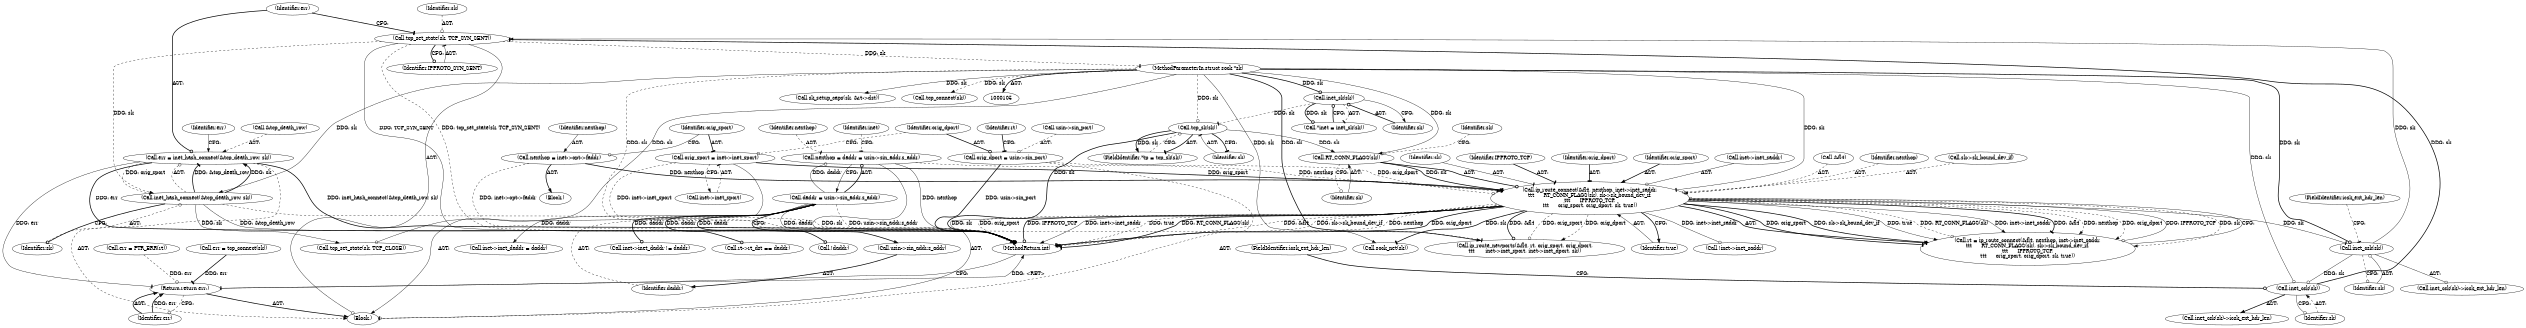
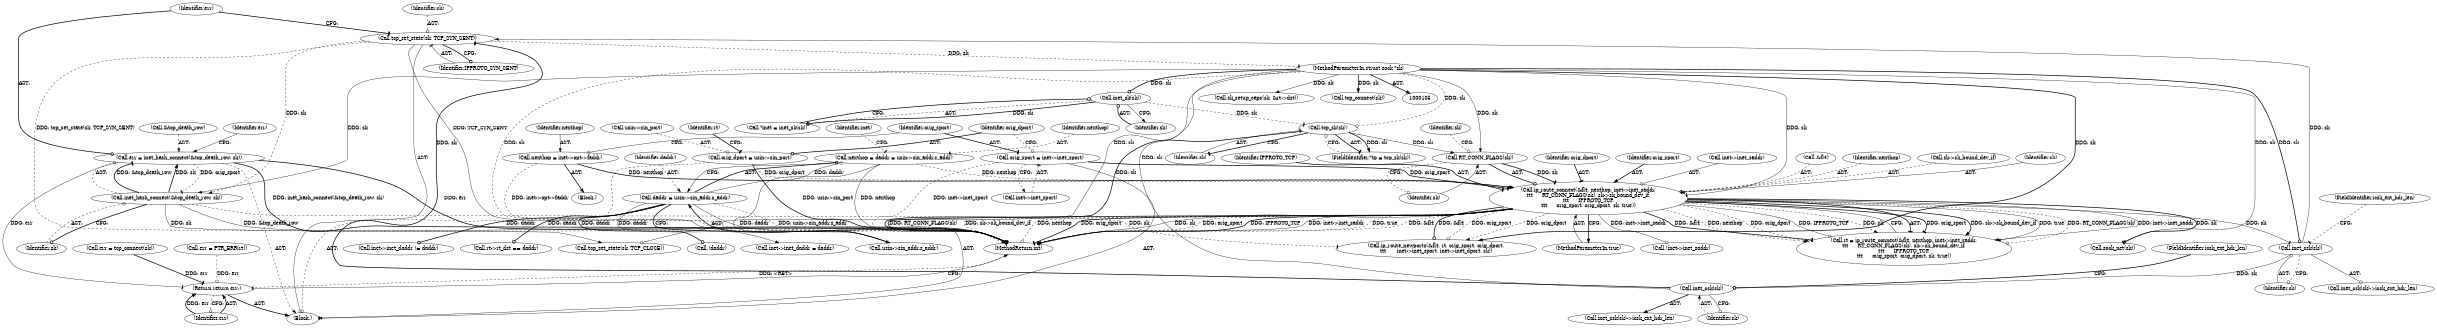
(999, 79) -> (1358, 82)
(1659, 249) -> (1588, 249)
(802, 275) -> (787, 232)
(808, 280) -> (629, 275)
